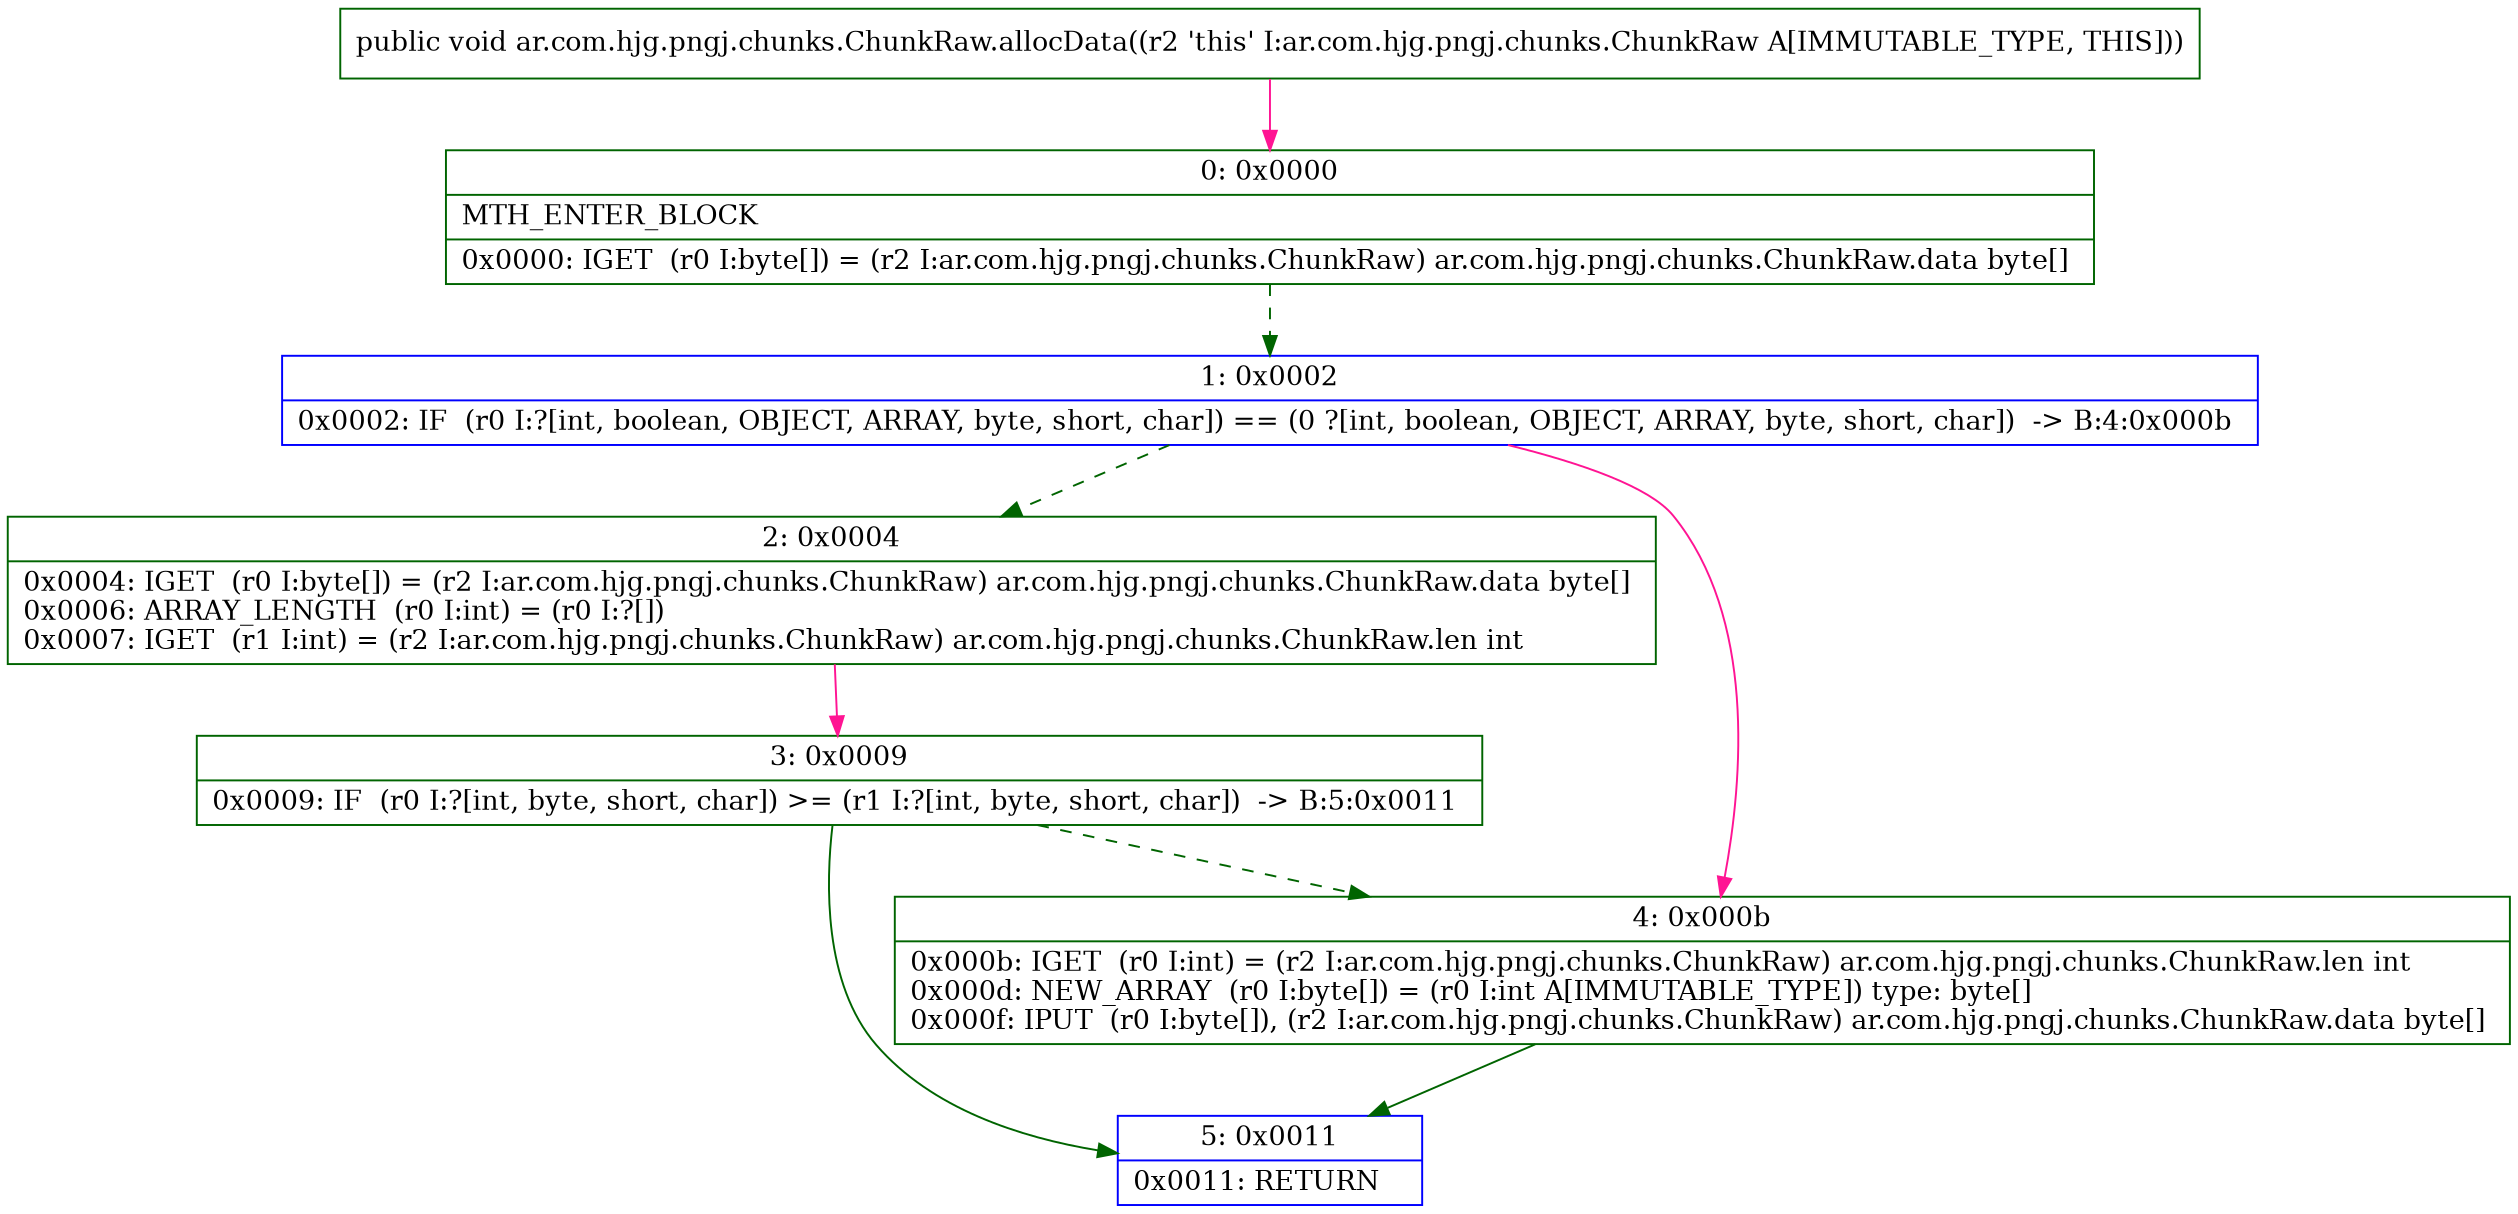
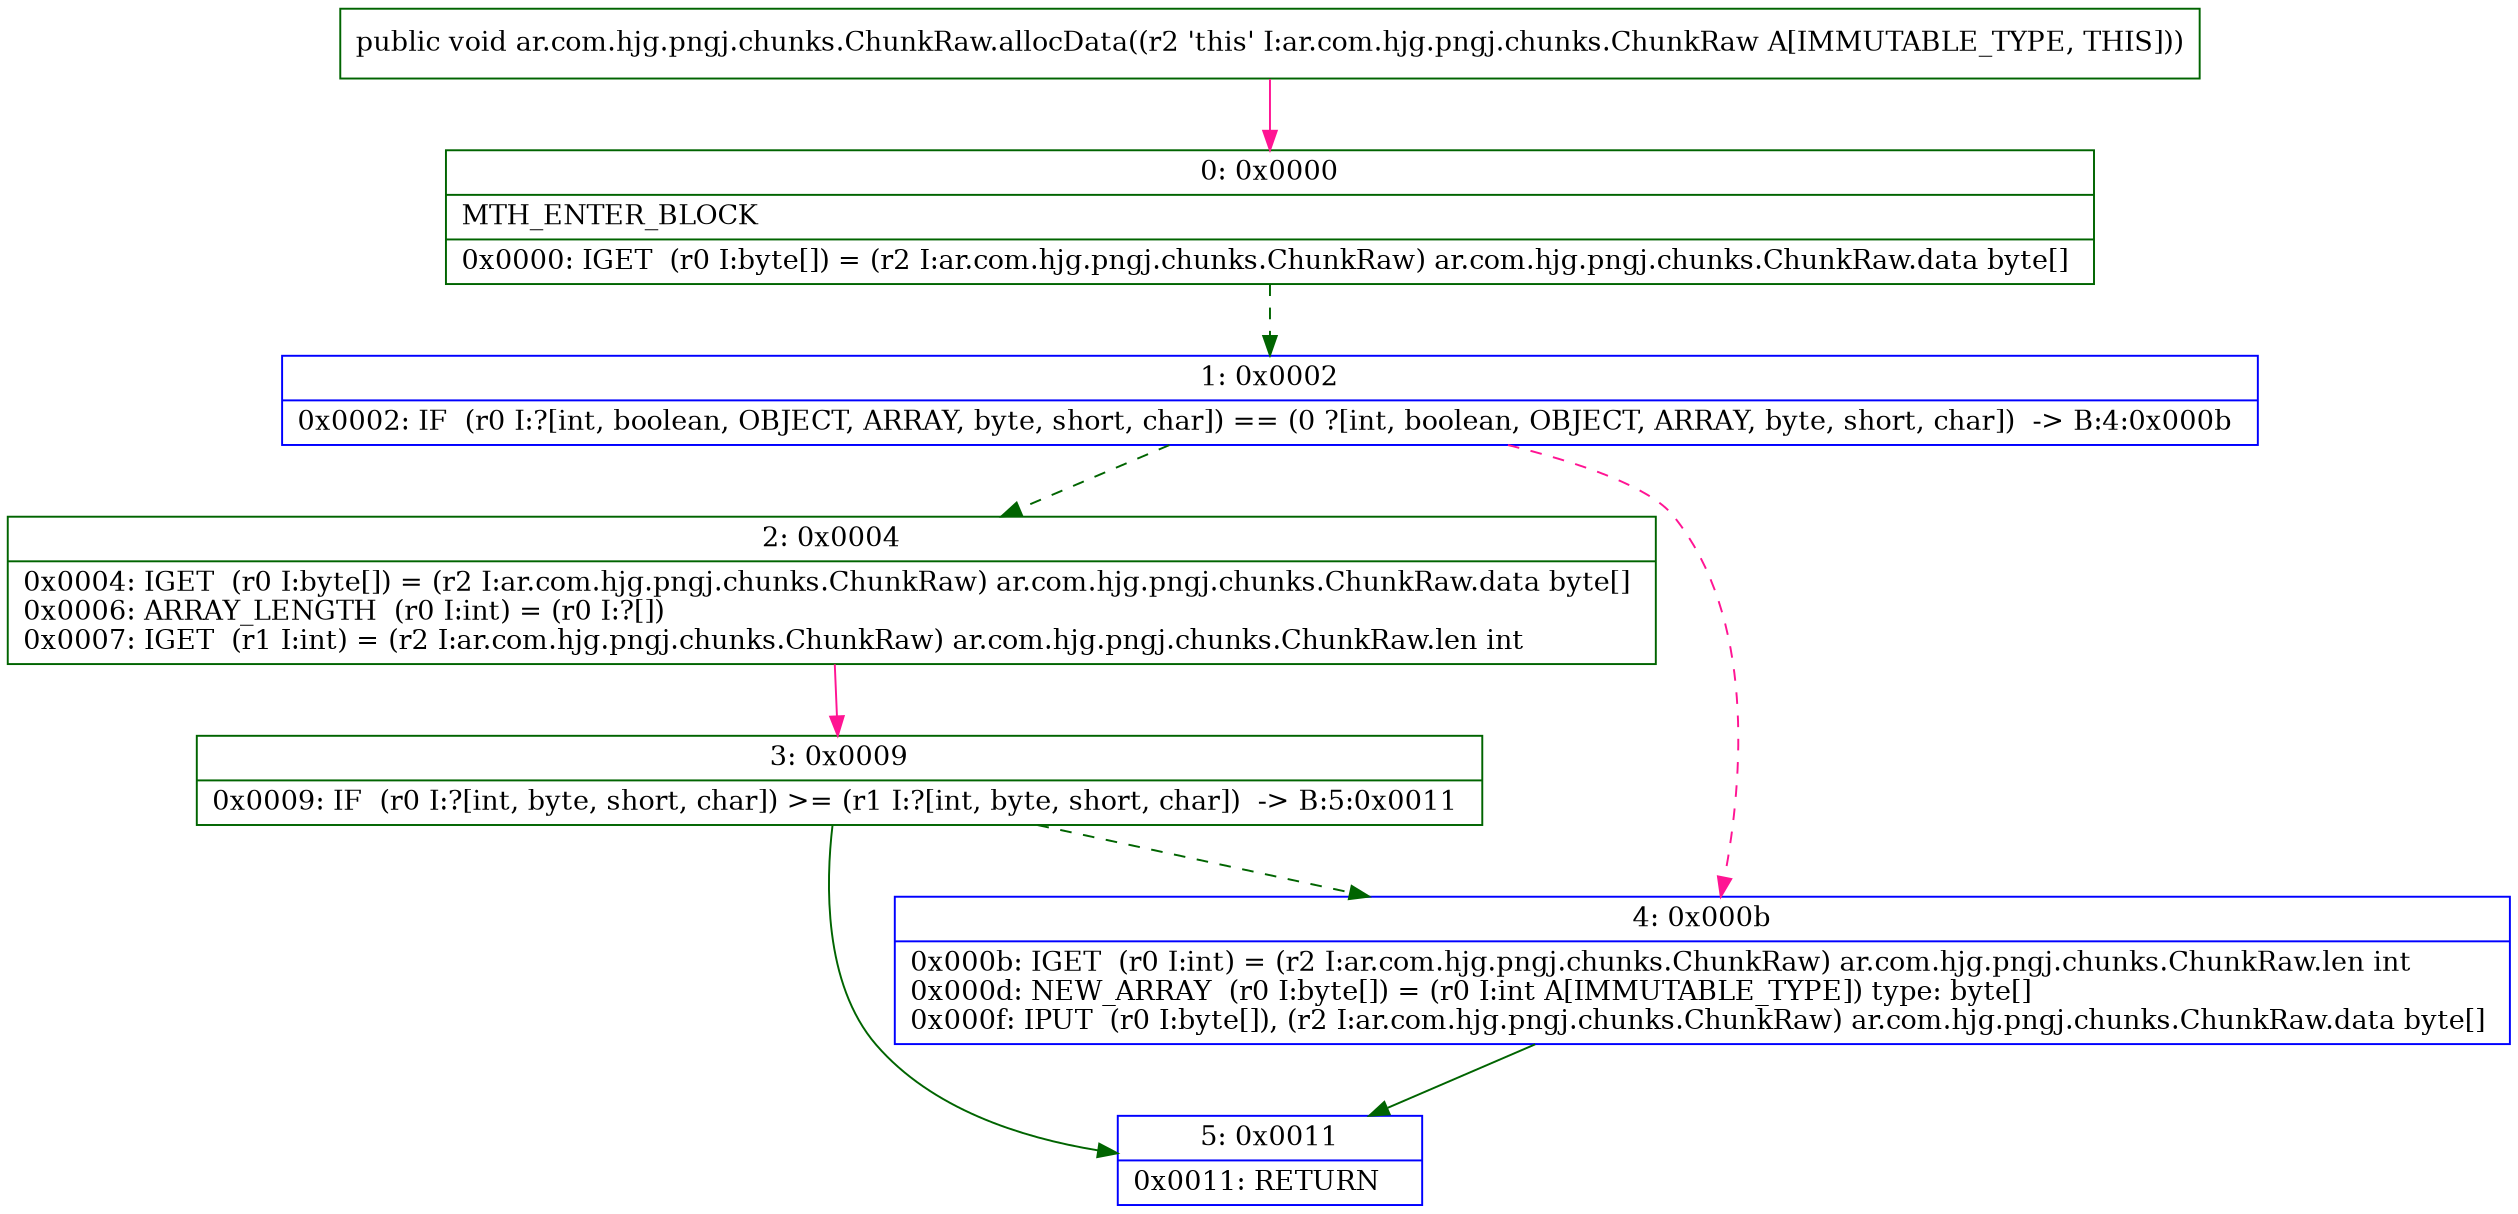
(1719, 601) -> (1719, 601)
(1702, 970) -> (1702, 970)
